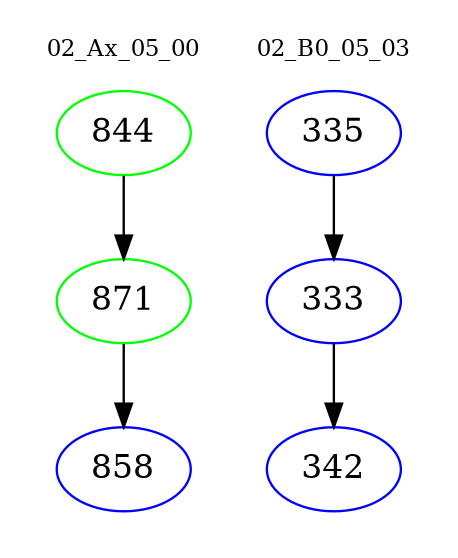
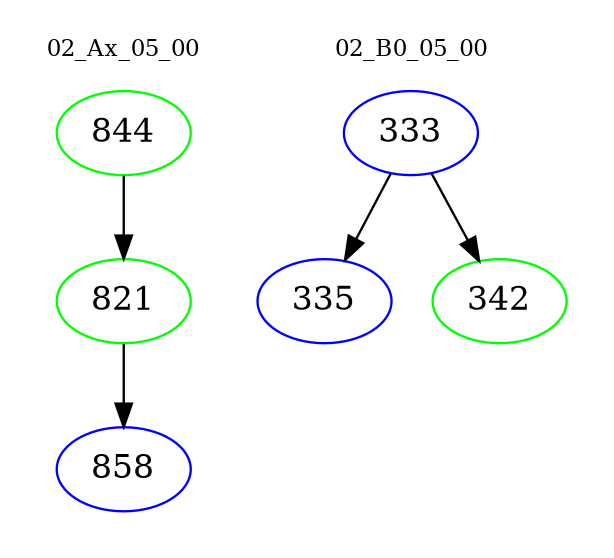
(334, 50) -> (412, 50)
(334, 206) -> (374, 206)
(124, 301) -> (124, 301)
(334, 469) -> (500, 301)
